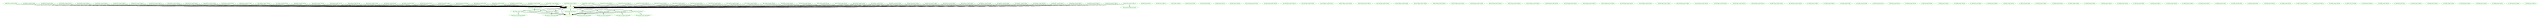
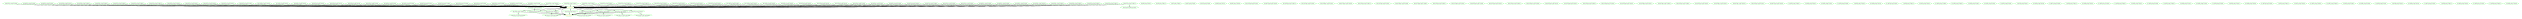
(1551, 4) -> none
